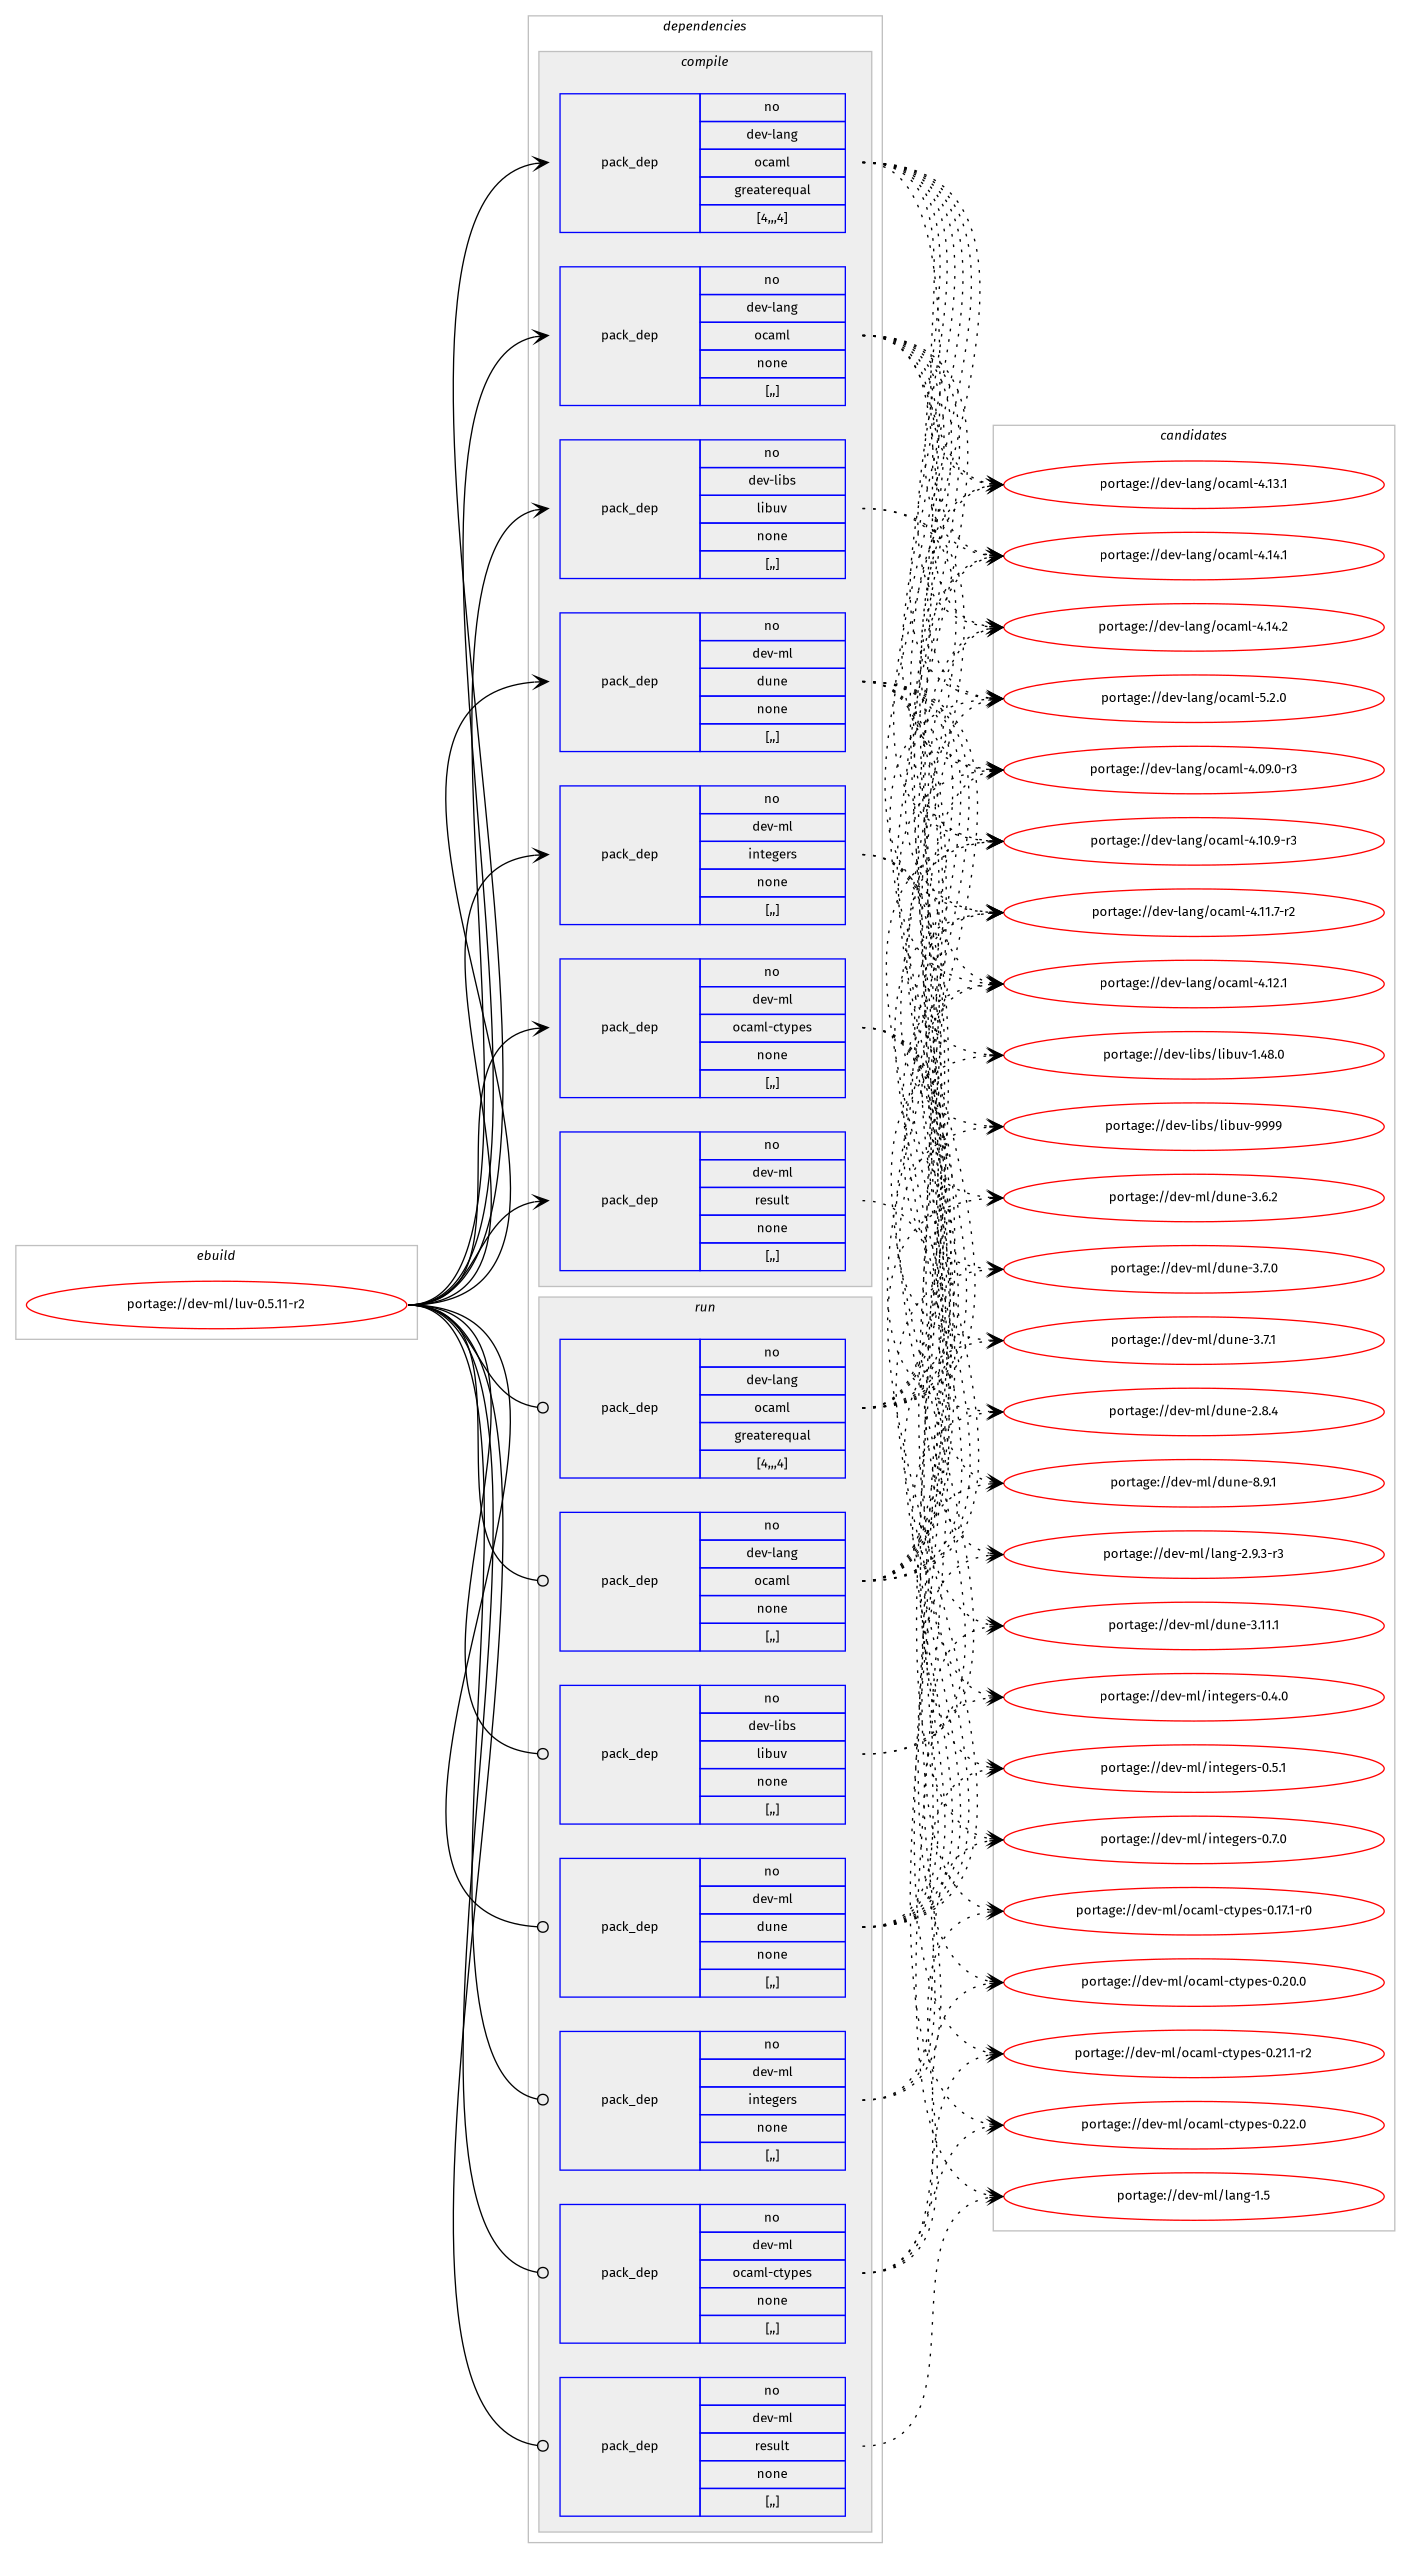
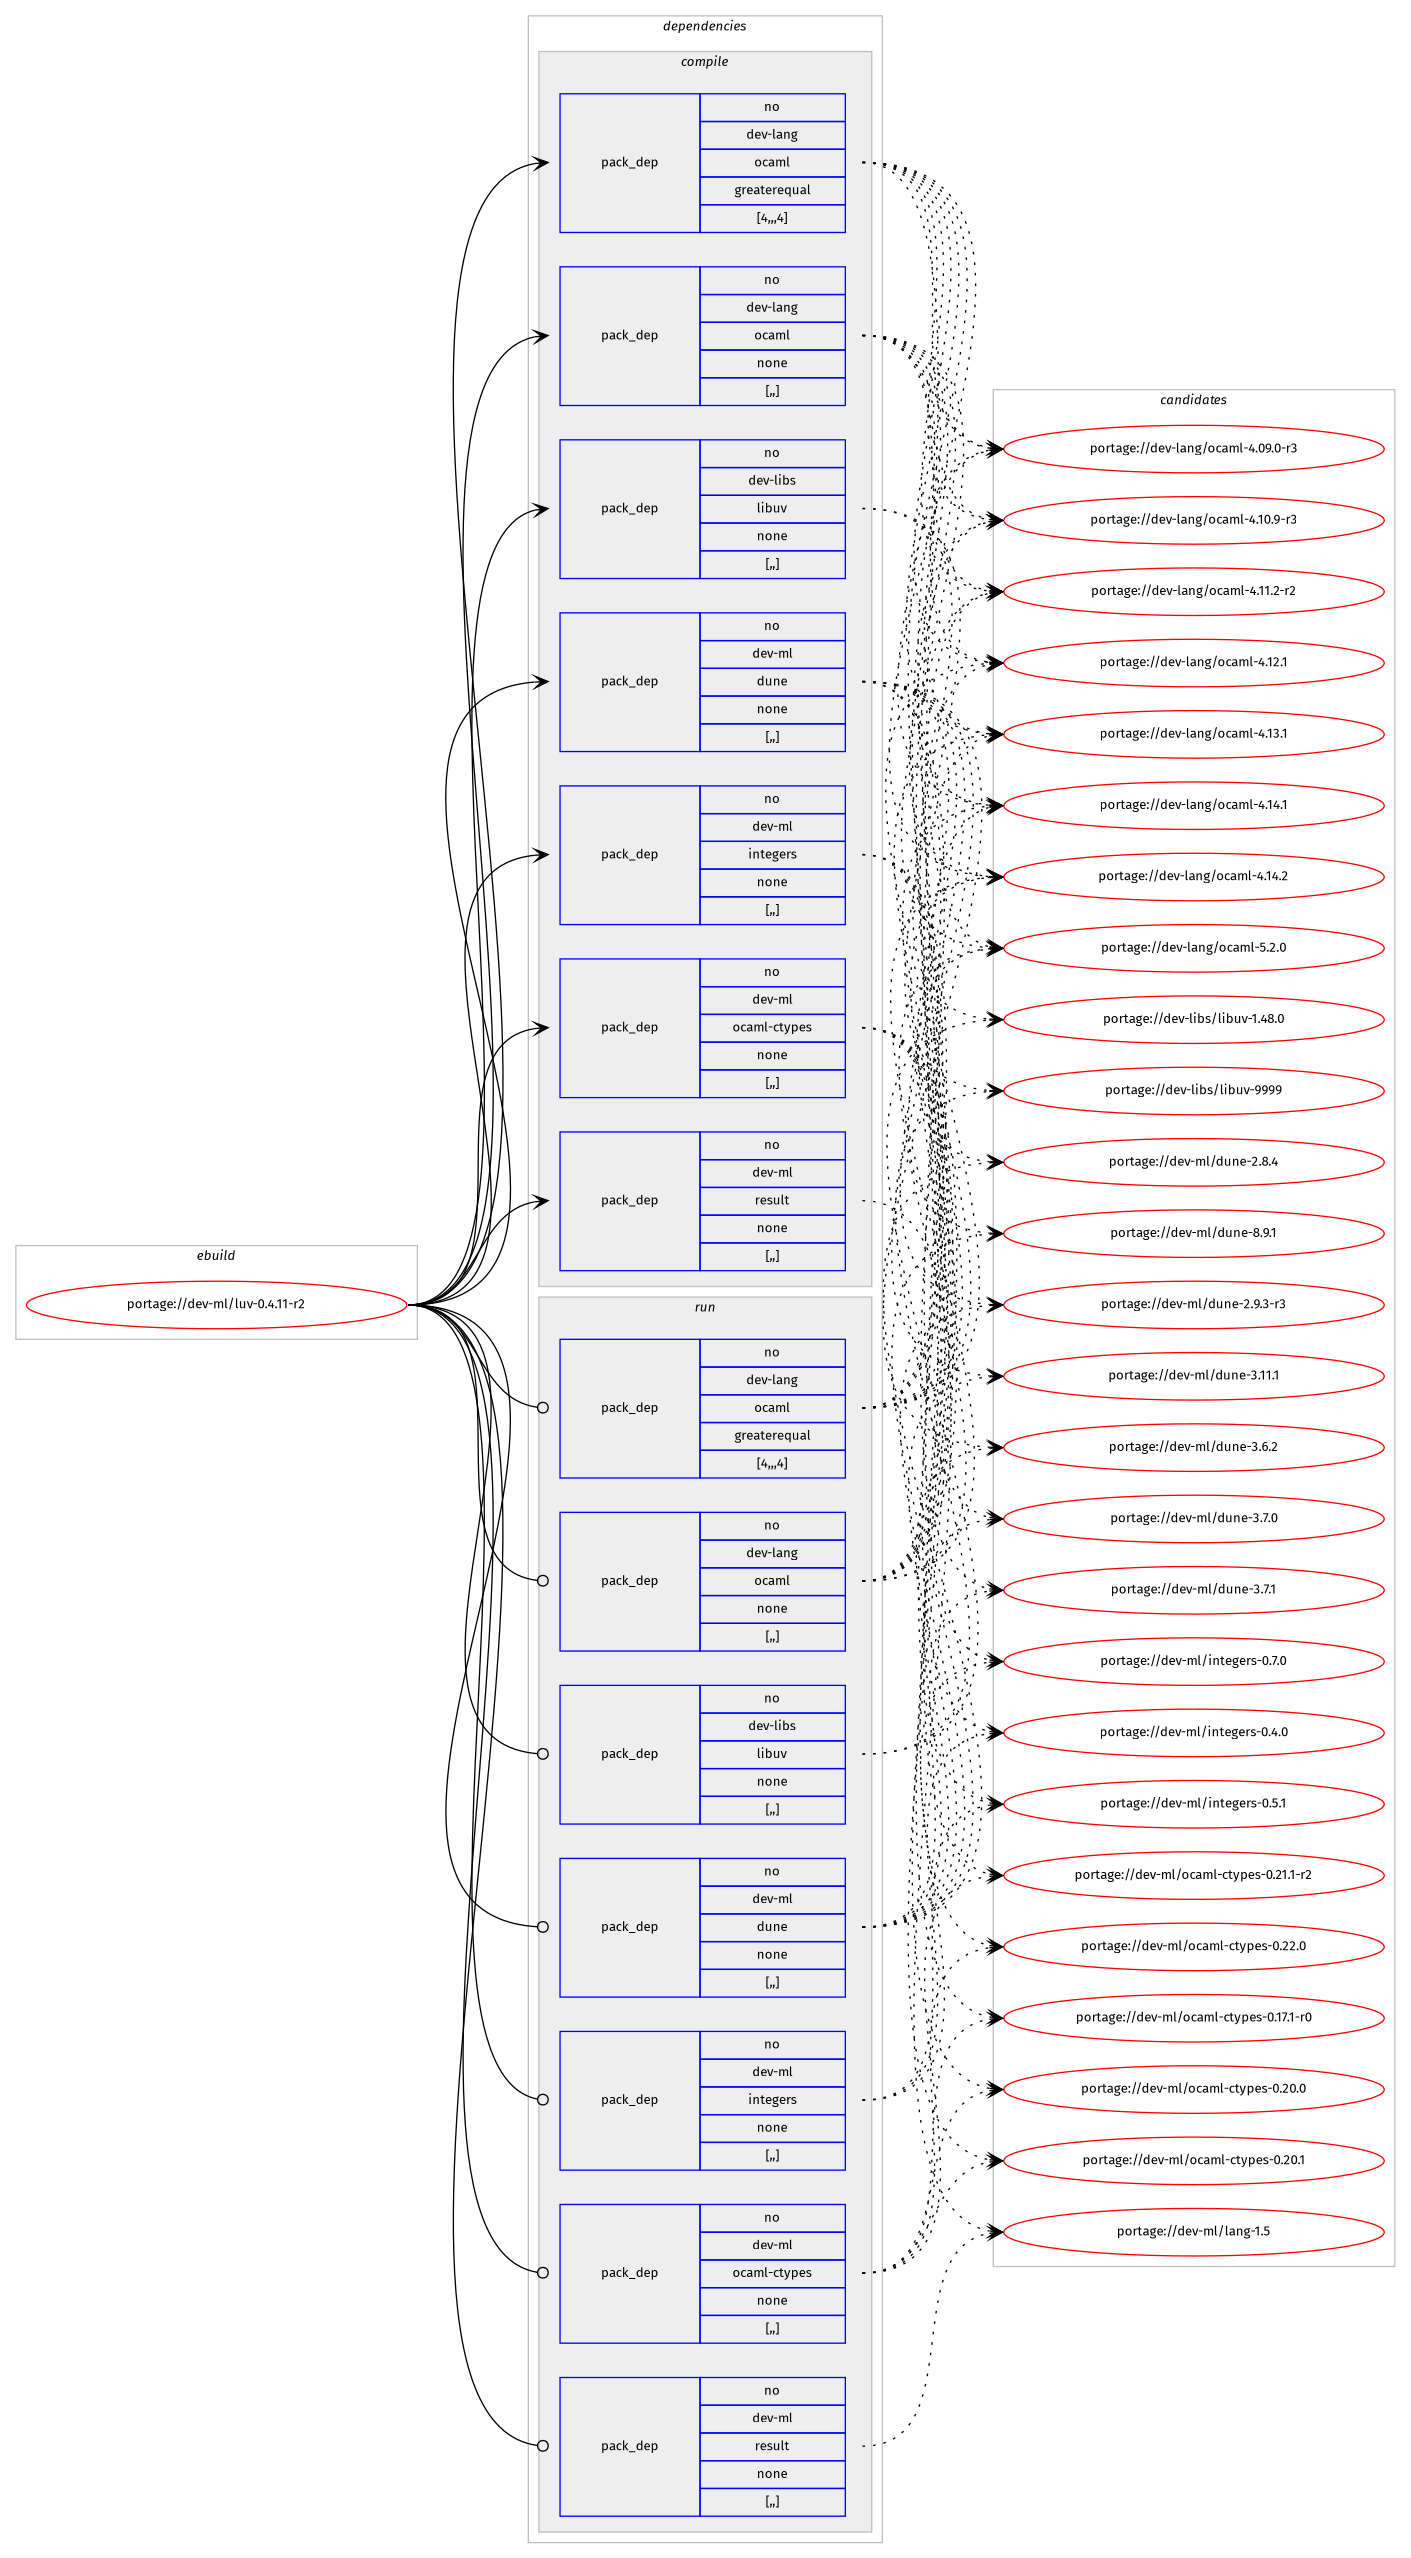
(1194, 913) -> (1194, 592)
(217, 1305) -> (217, 1305)
(1194, 1555) -> (1194, 1305)
none -> (1194, 2161)
